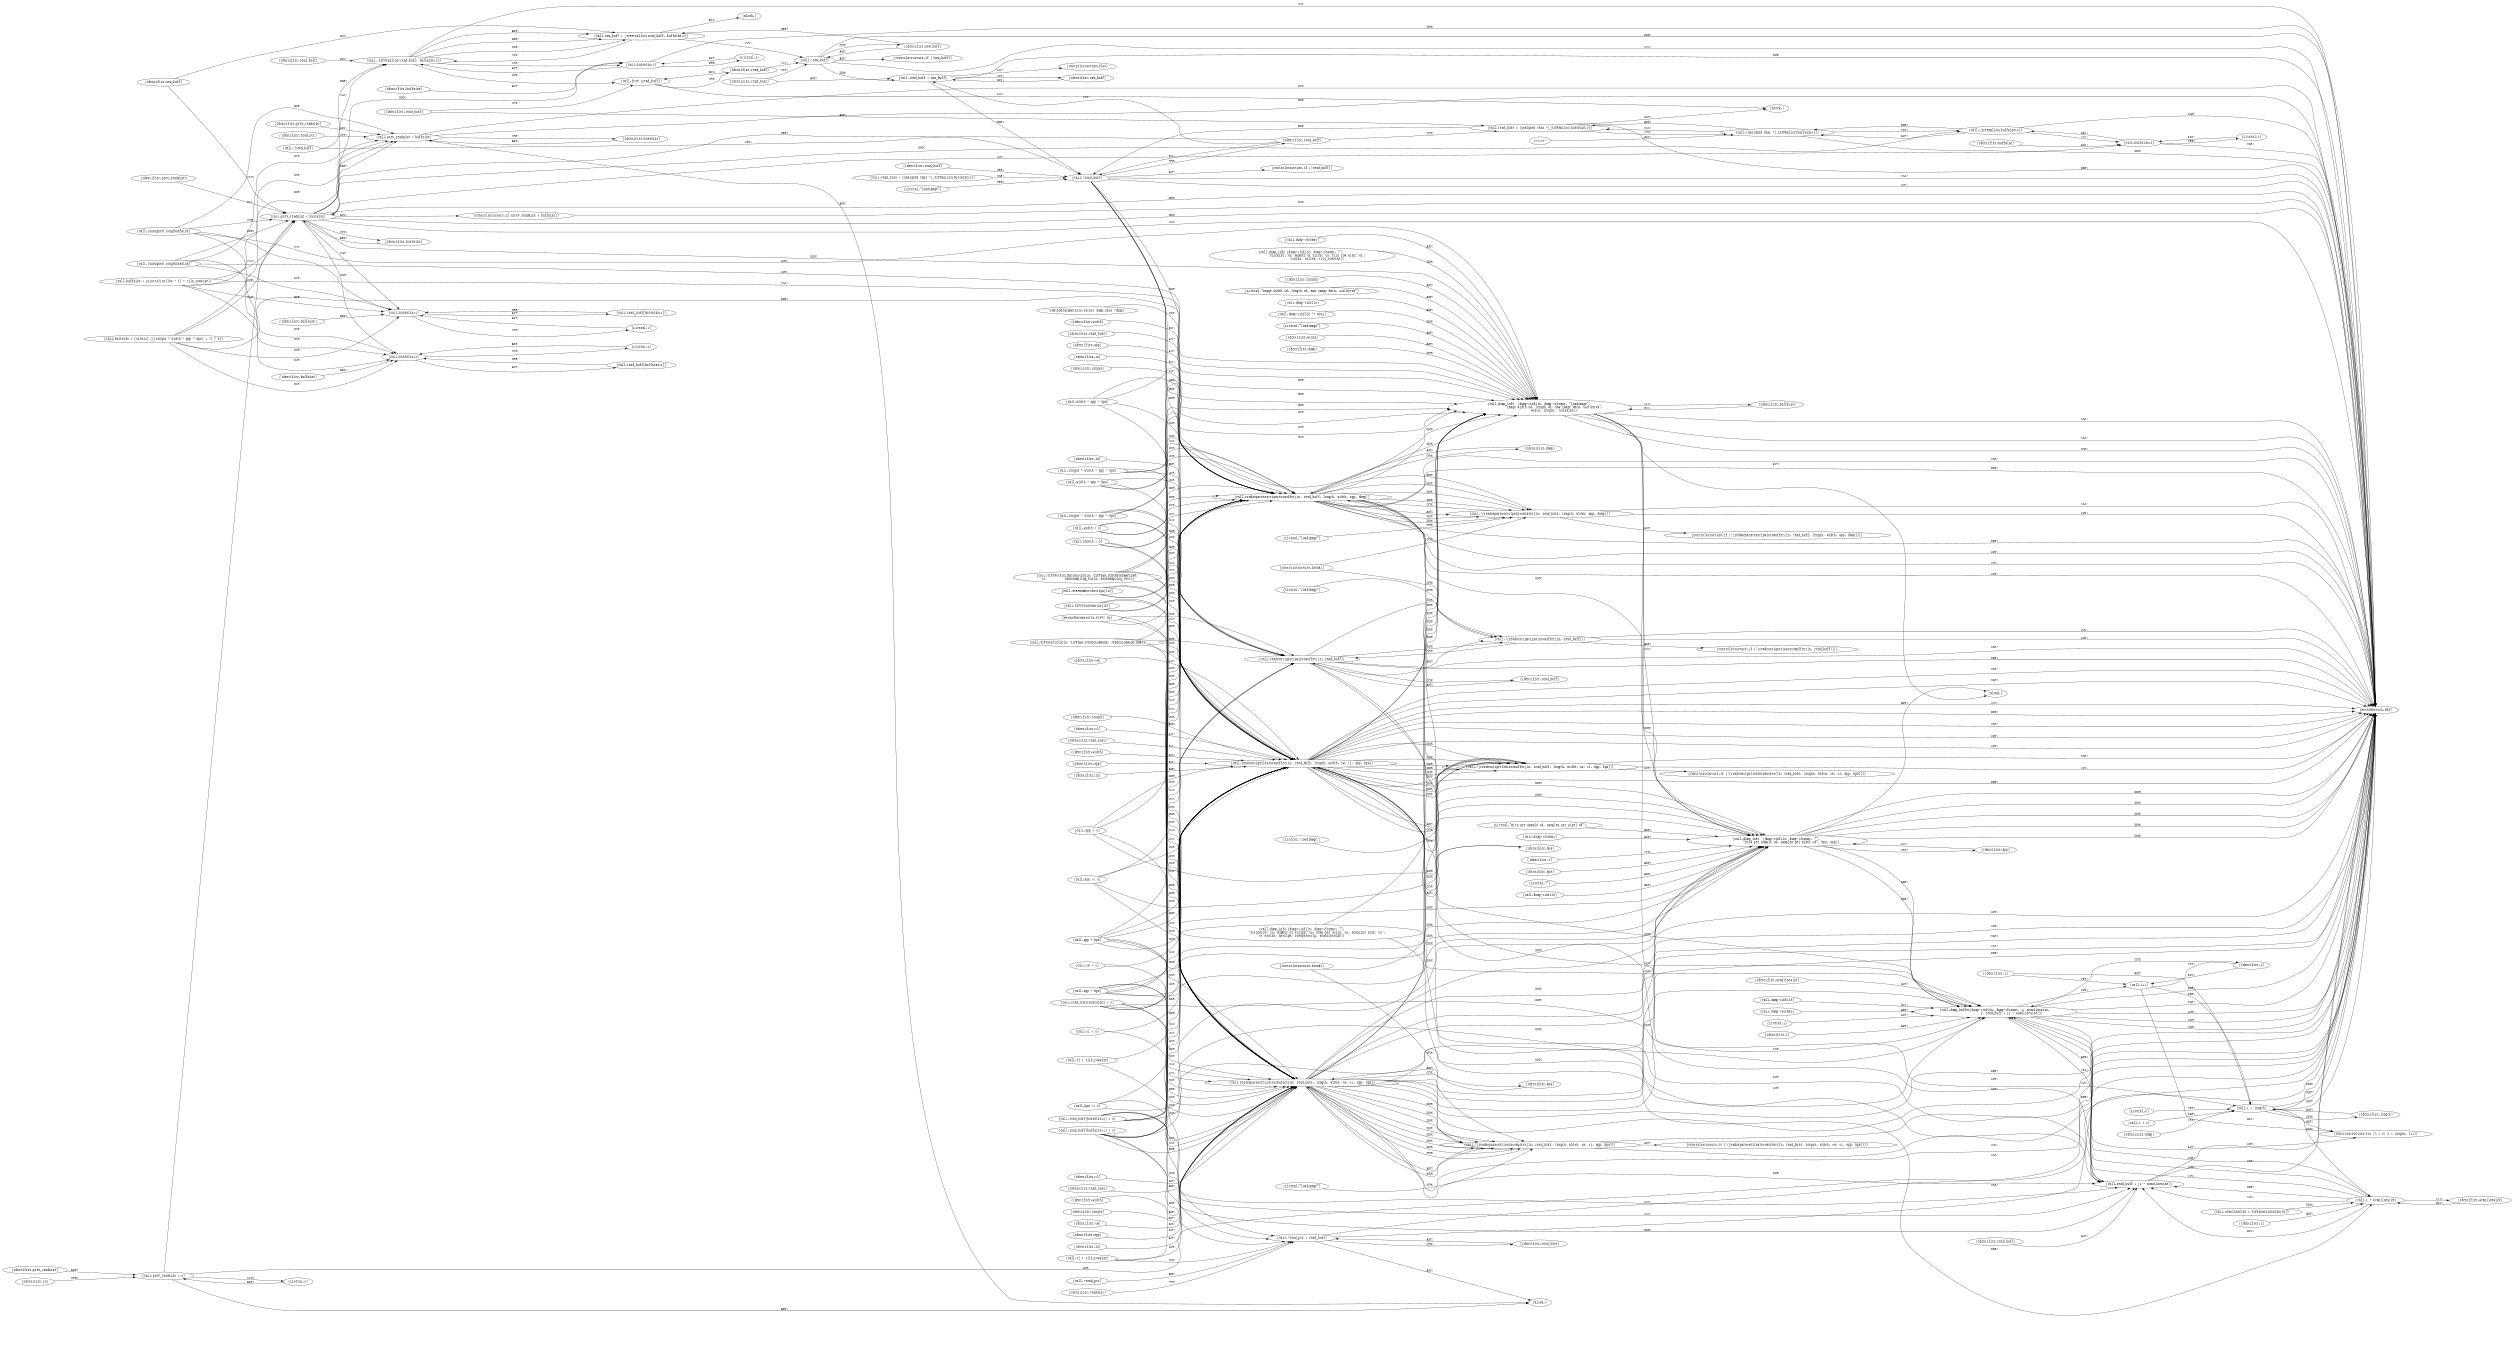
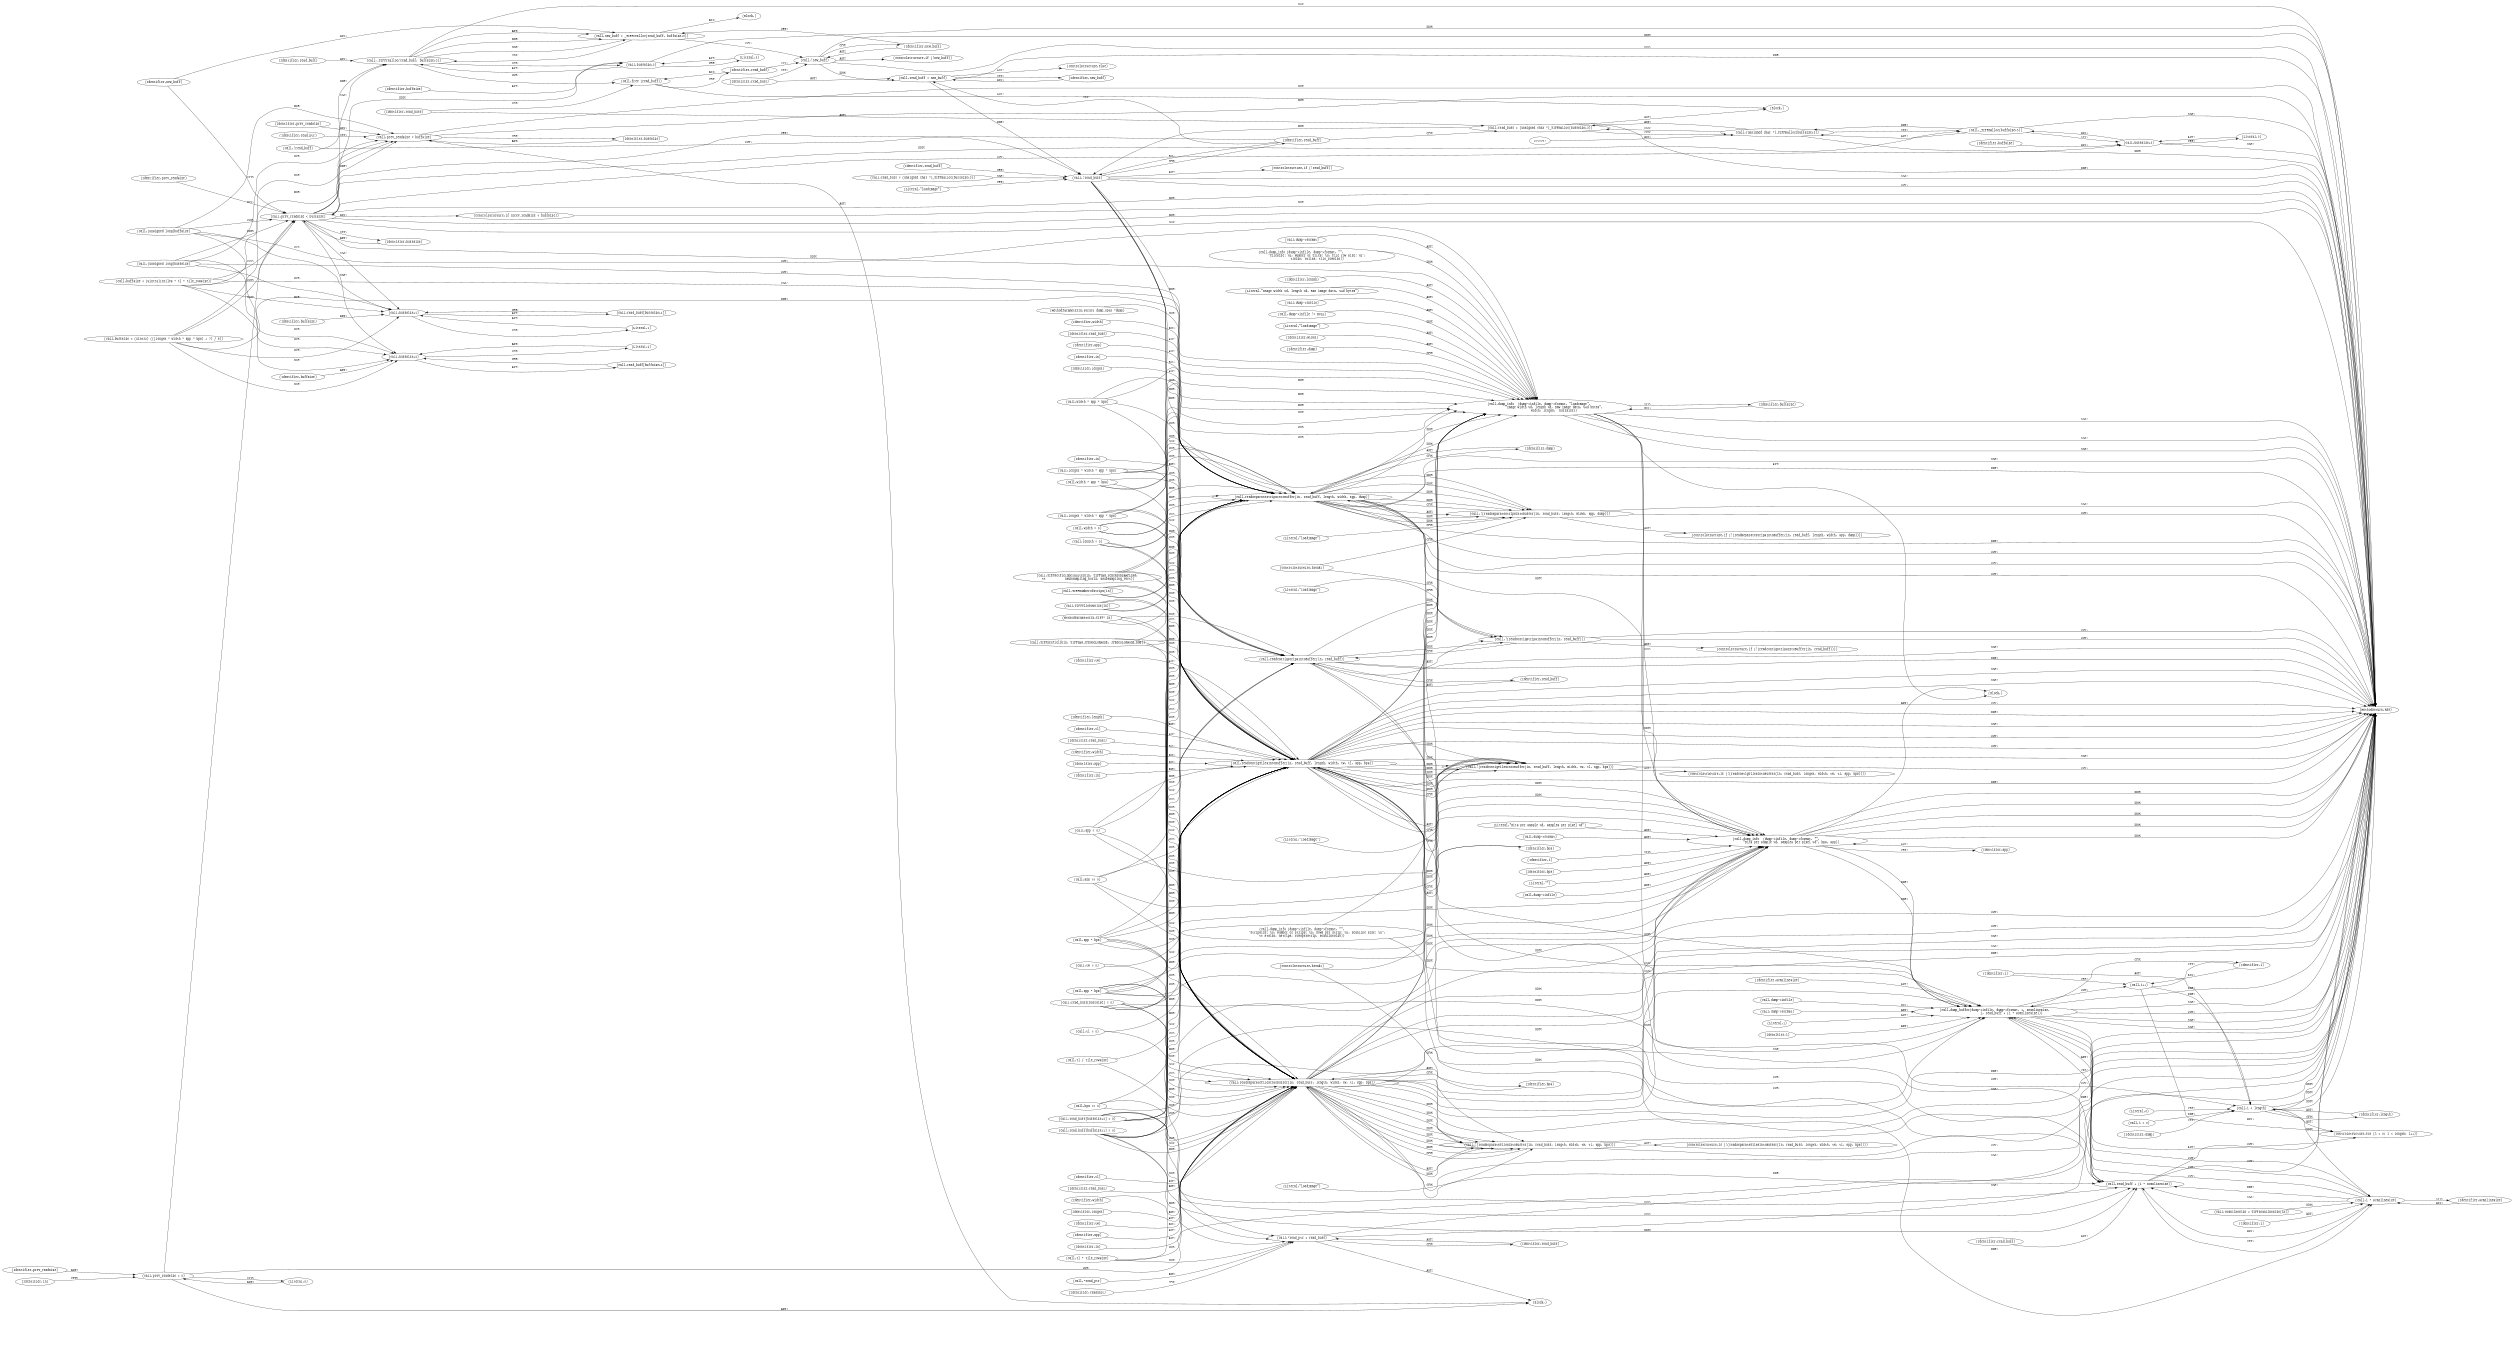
none -> (2248, 1251)
